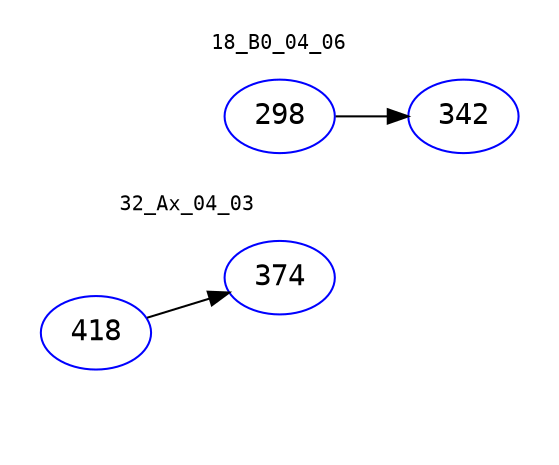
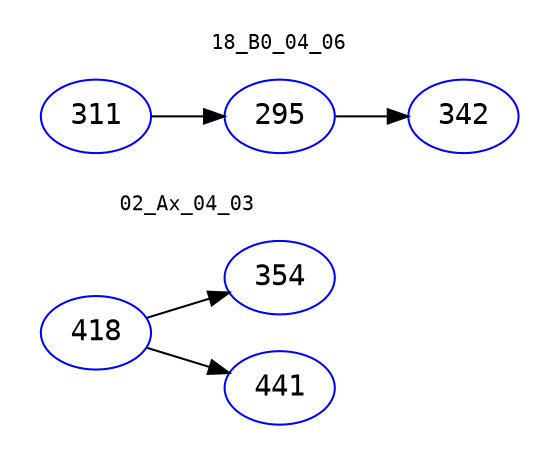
none -> (96, 116)
(280, 116) -> (280, 116)
(188, 205) -> (188, 205)
(280, 278) -> (280, 278)
none -> (280, 388)
